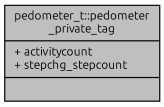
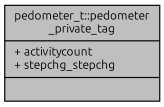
(71, 65) -> (65, 65)
